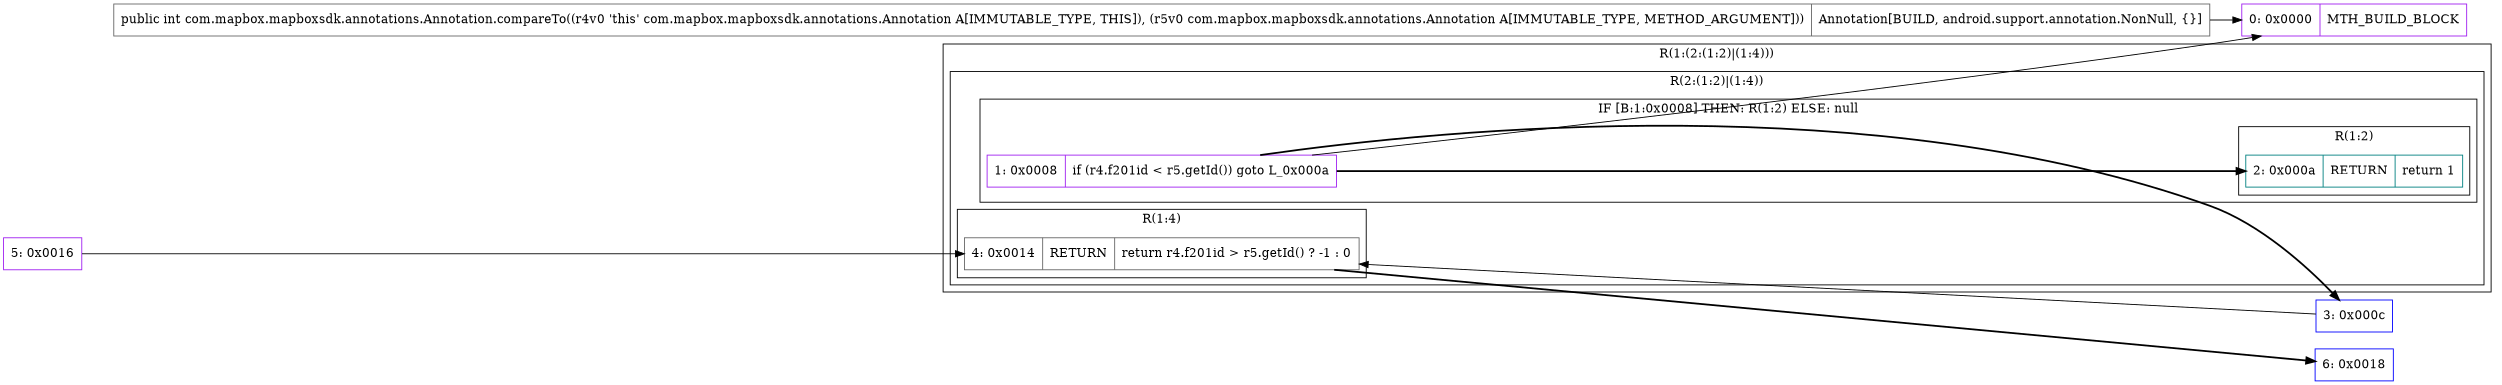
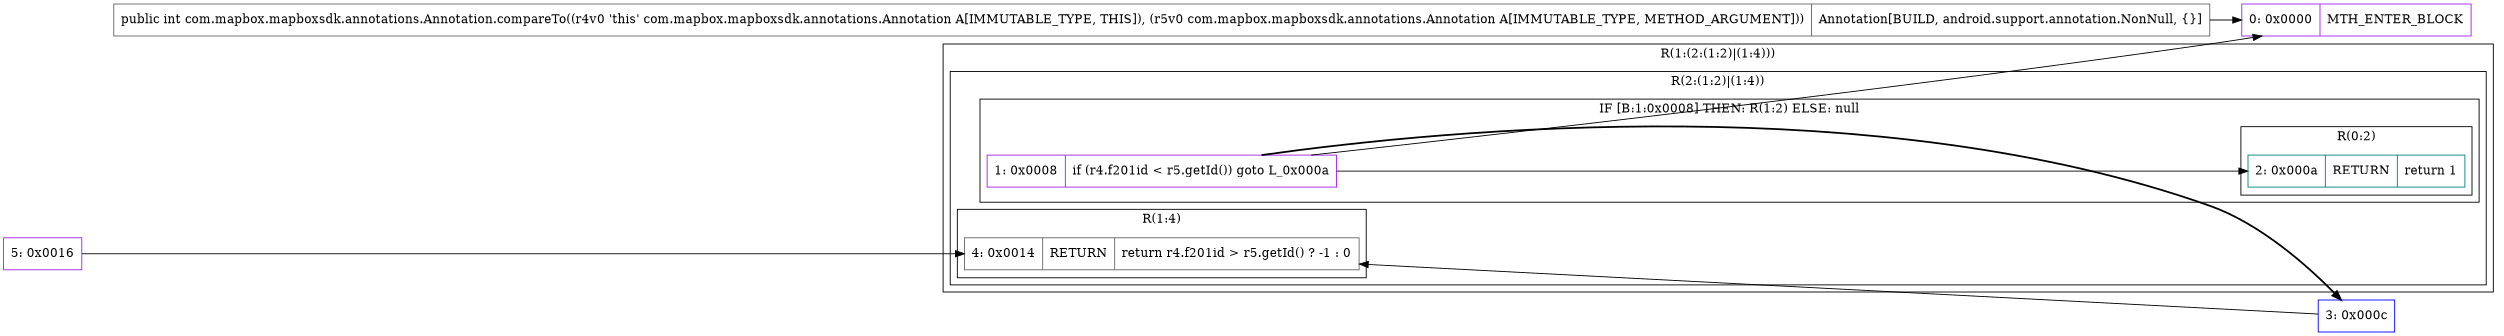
(2393, 20) -> (2396, 20)
(2354, 137) -> (2356, 137)
(1787, 171) -> (1788, 171)
(2354, 365) -> none
